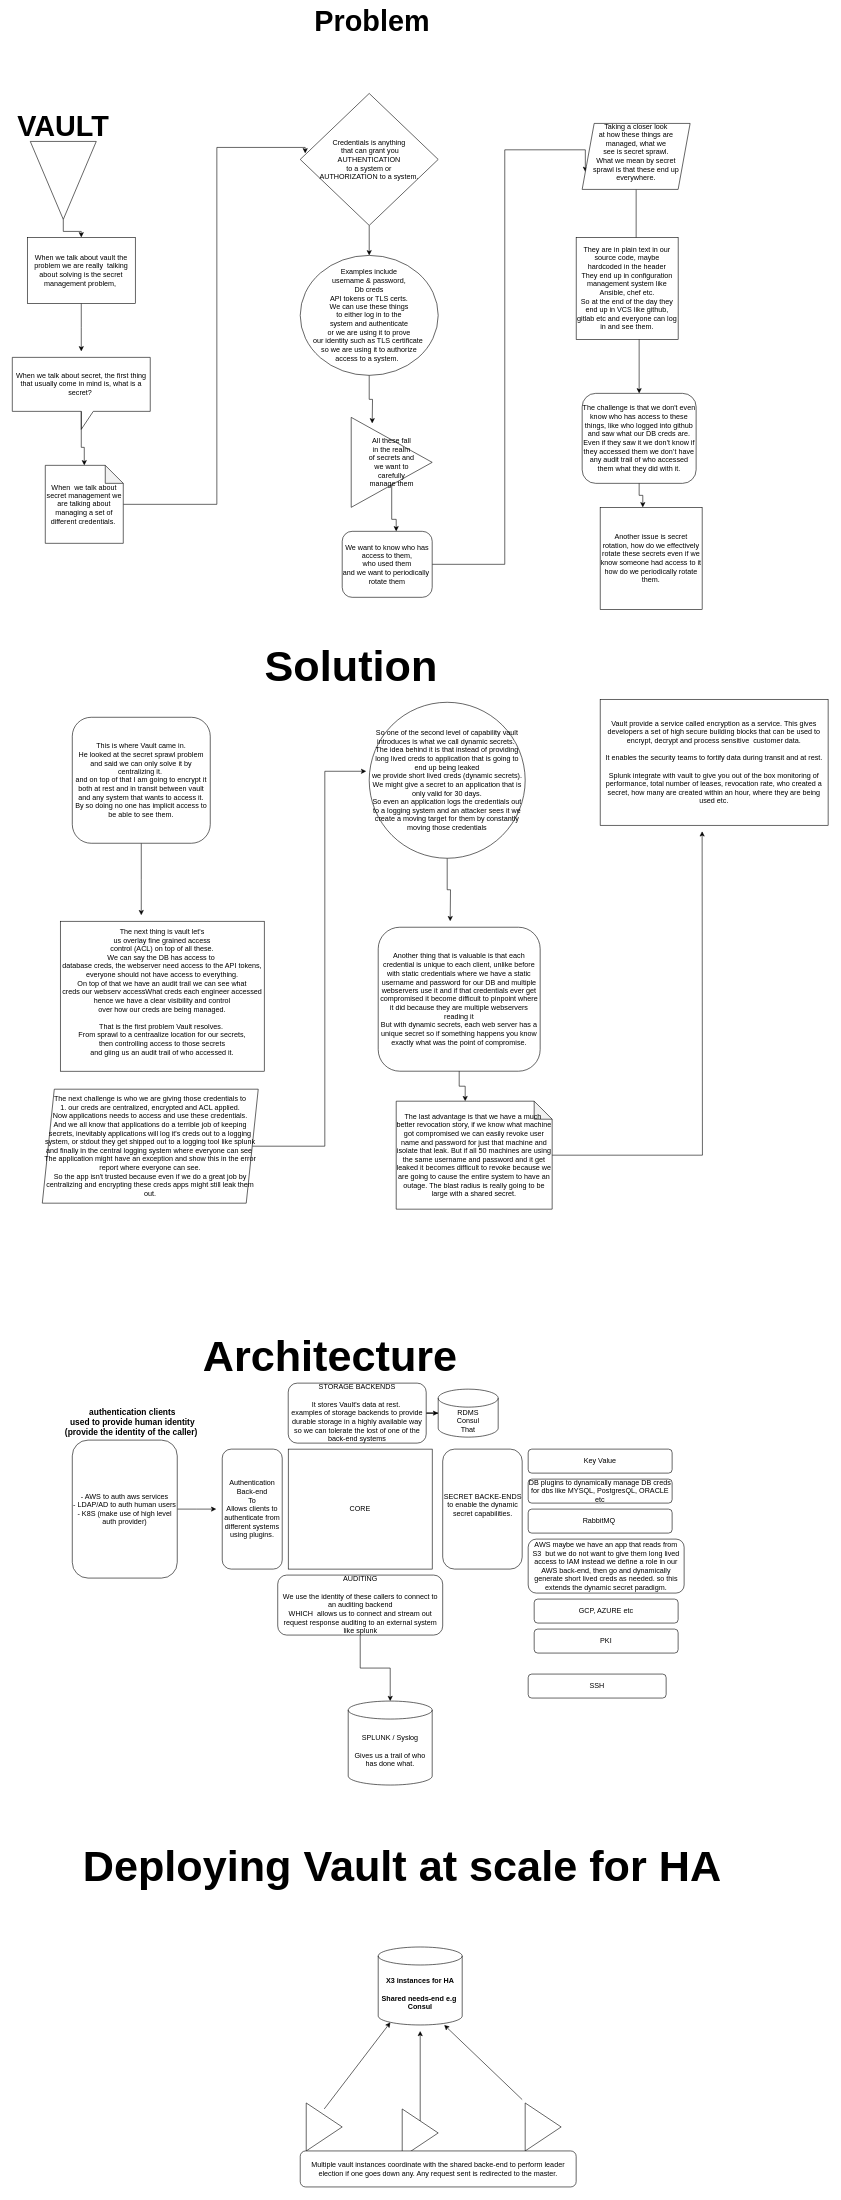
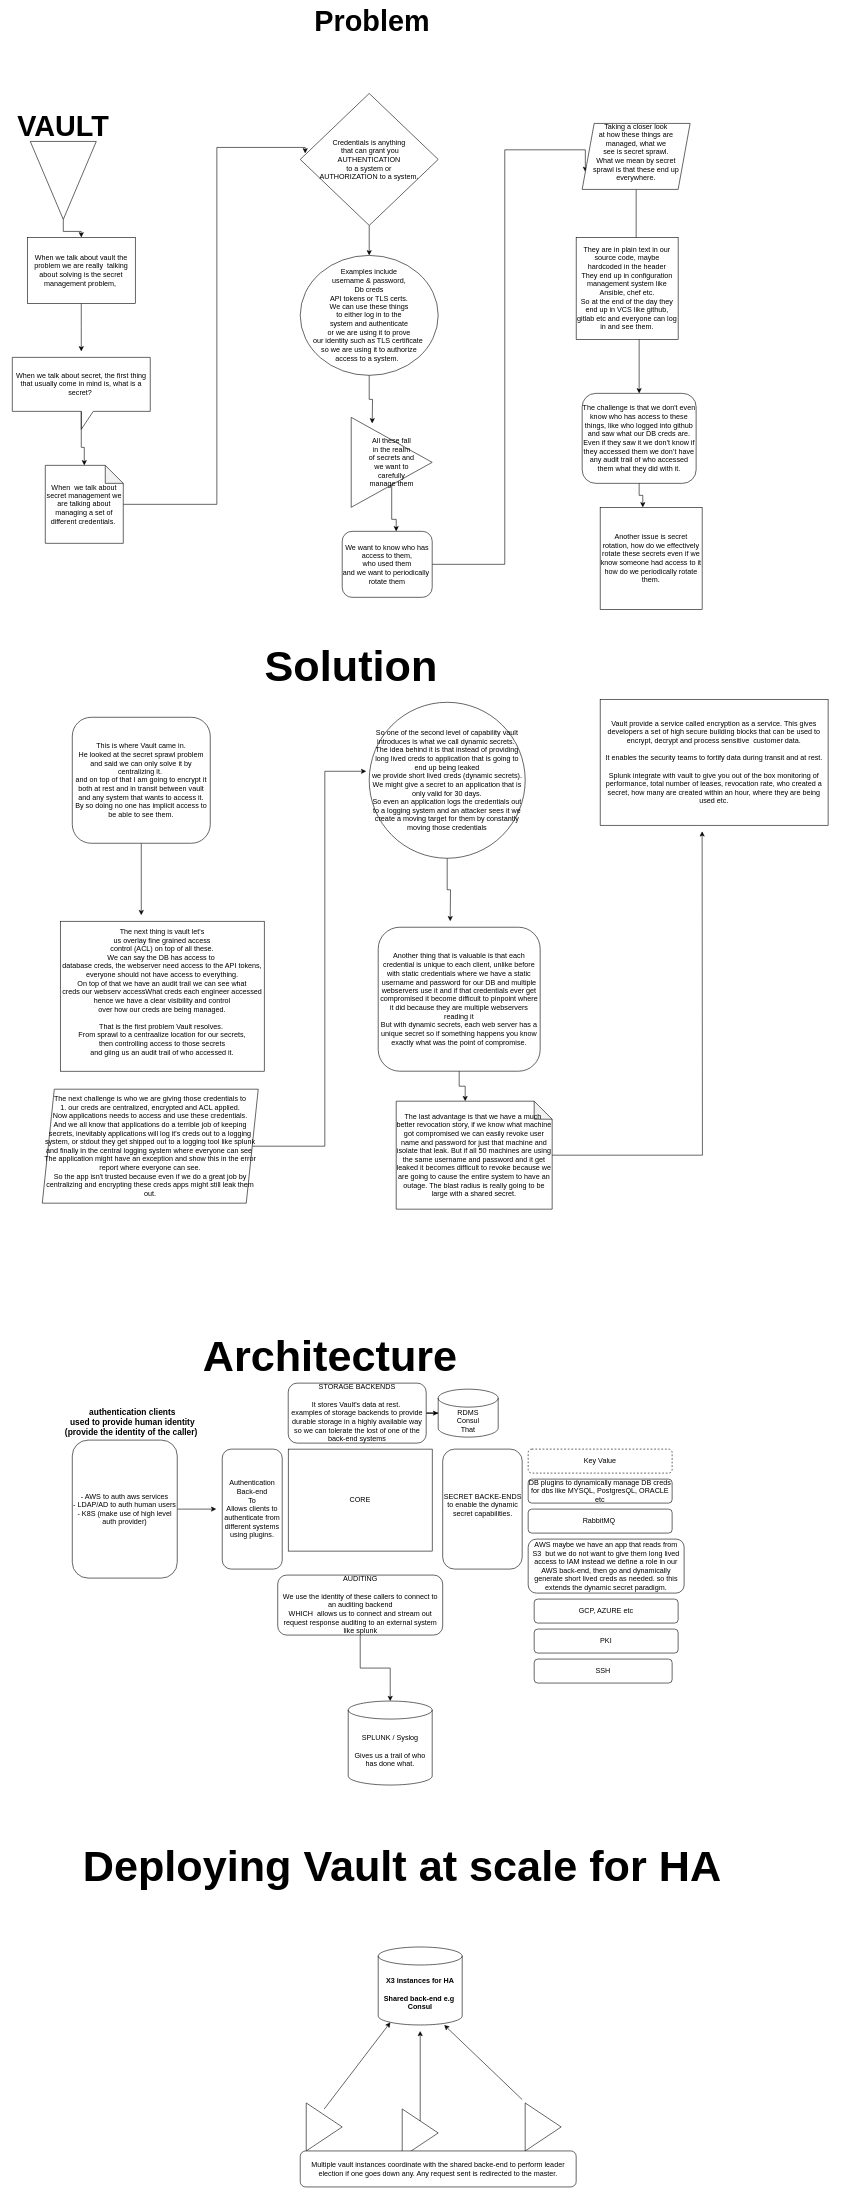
(600, 1461) -> (600, 1461)
(360, 1509) -> (360, 1500)
(597, 1686) -> (603, 1671)
(420, 1994) -> (420, 1994)
